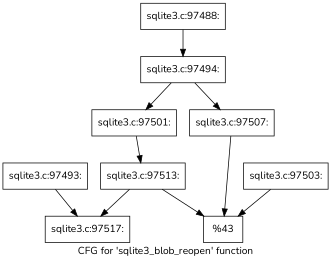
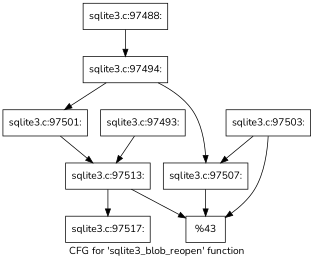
none -> (240, 147)
(64, 200) -> (127, 147)
